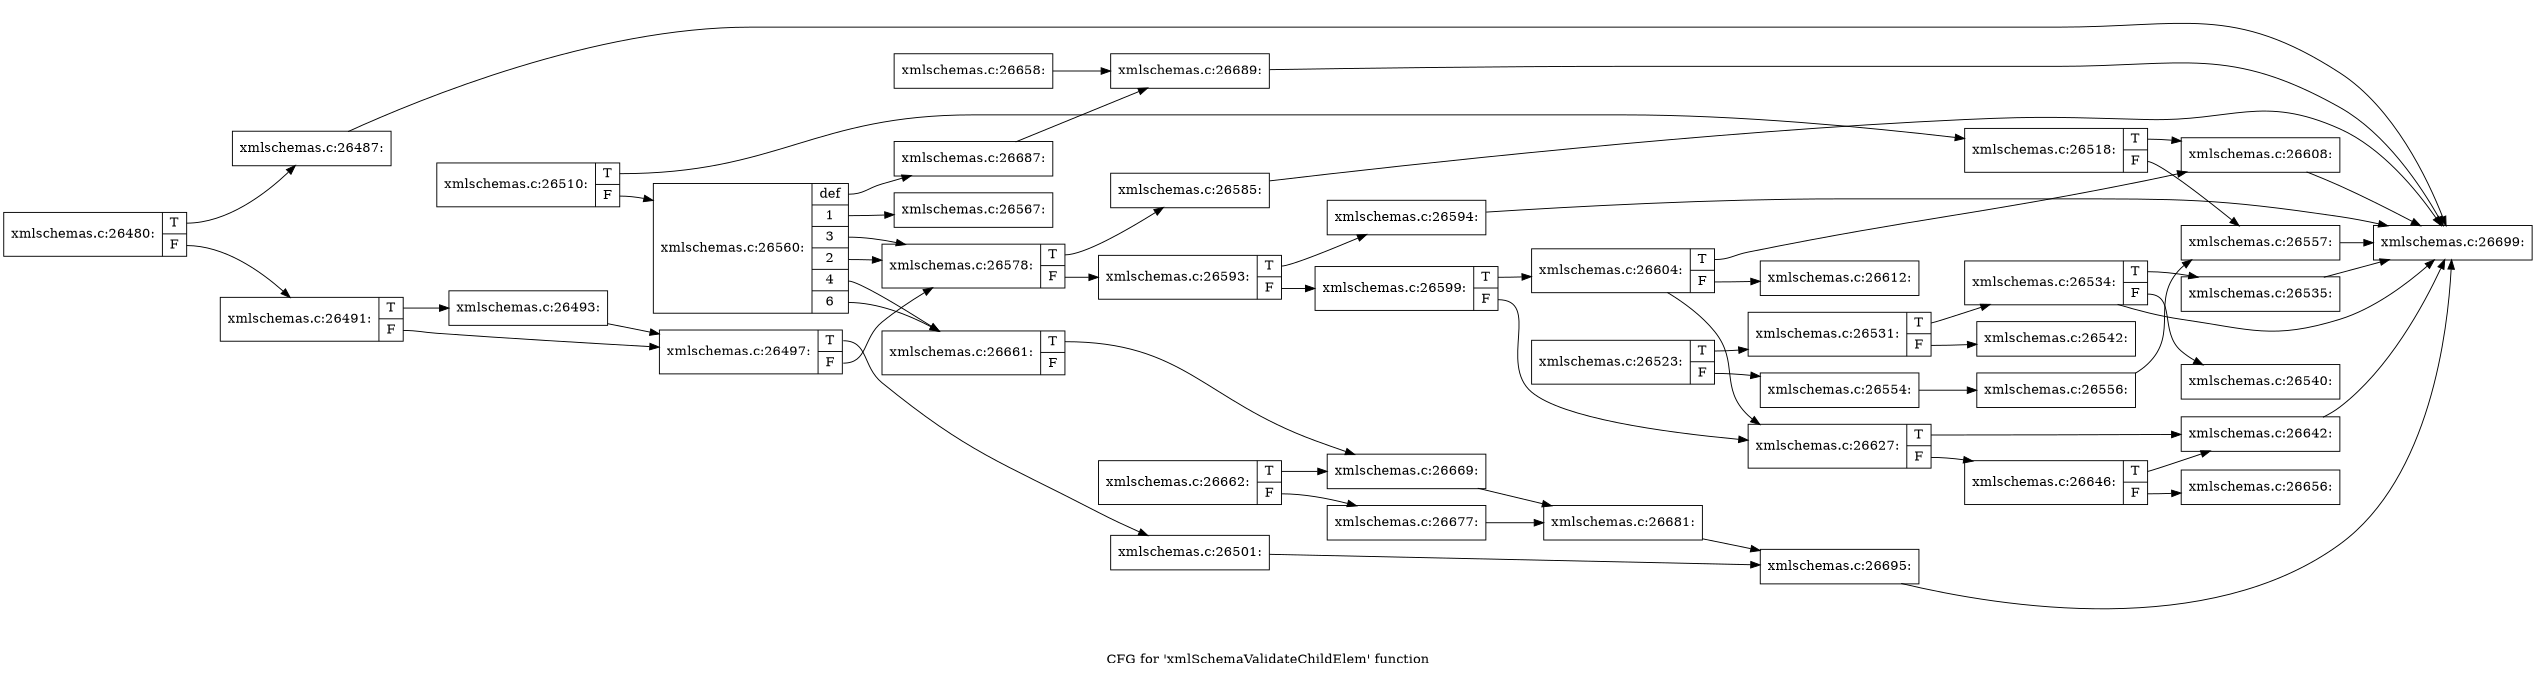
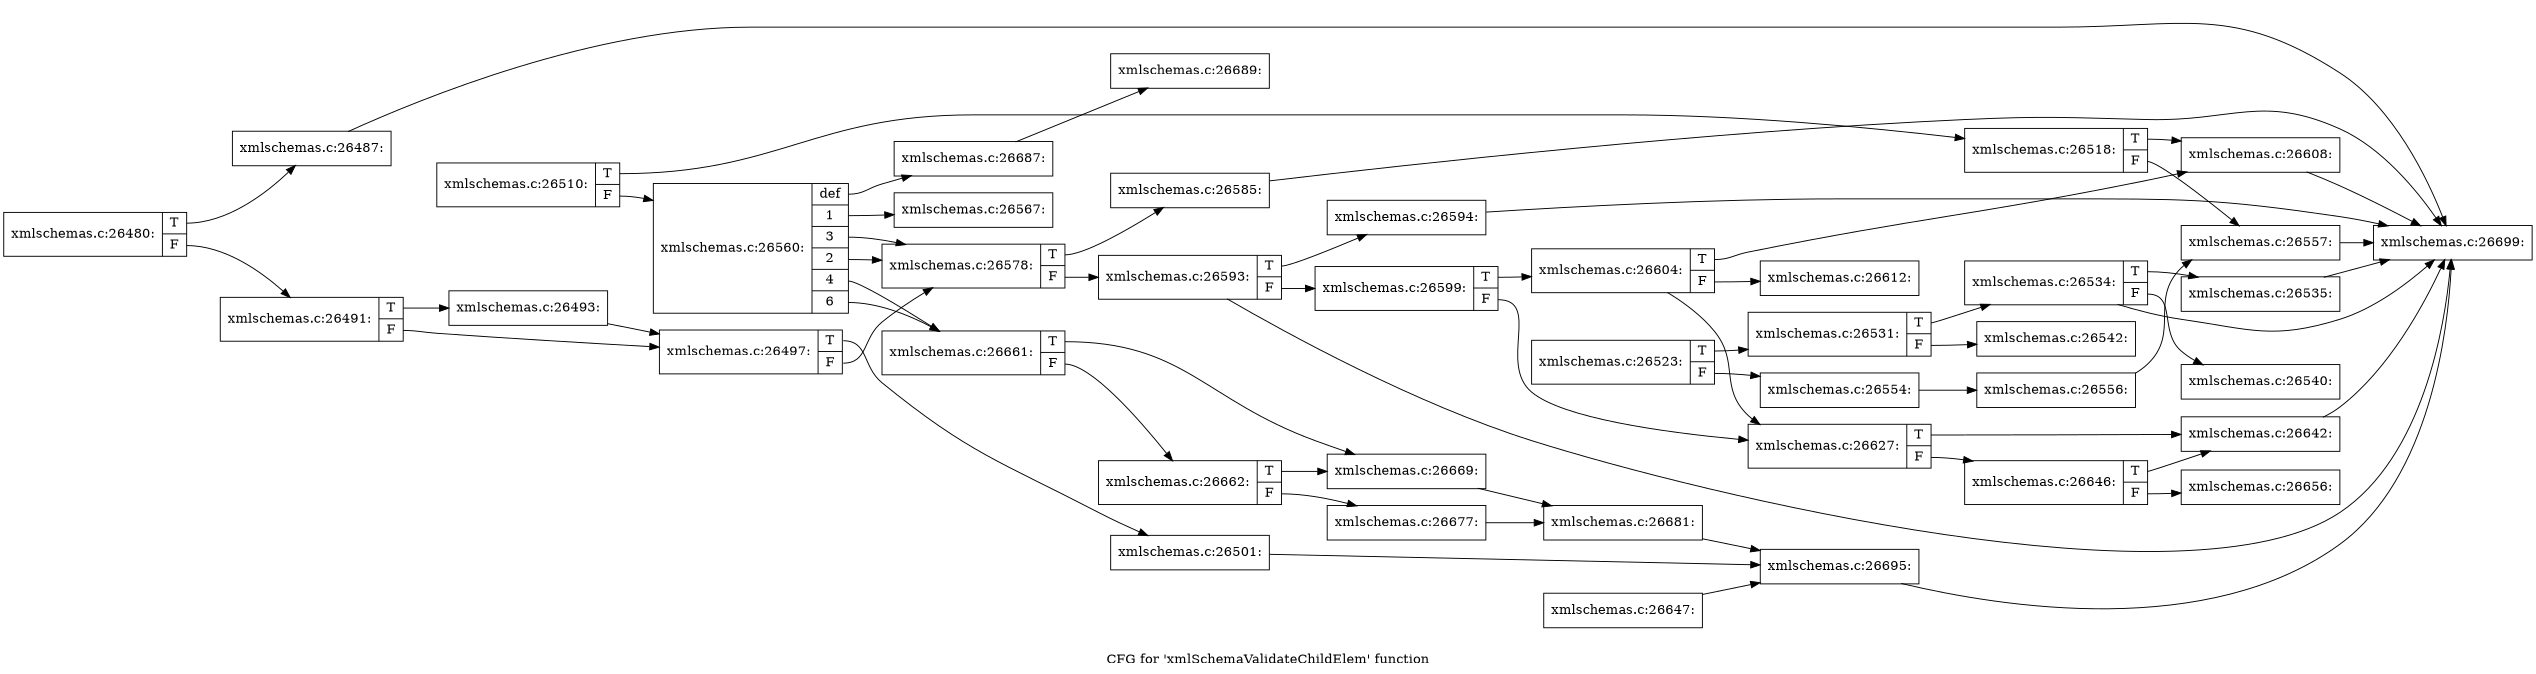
(1884, 66) -> (1904, 527)
(973, 71) -> none
none -> (1121, 402)
none -> (1623, 610)
